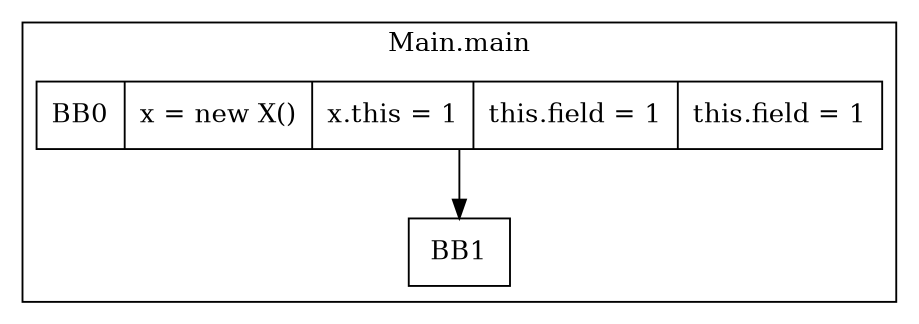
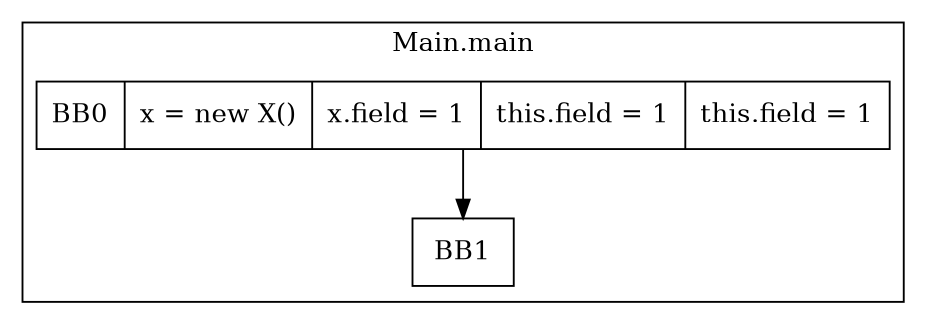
(393, 114) -> (397, 114)
